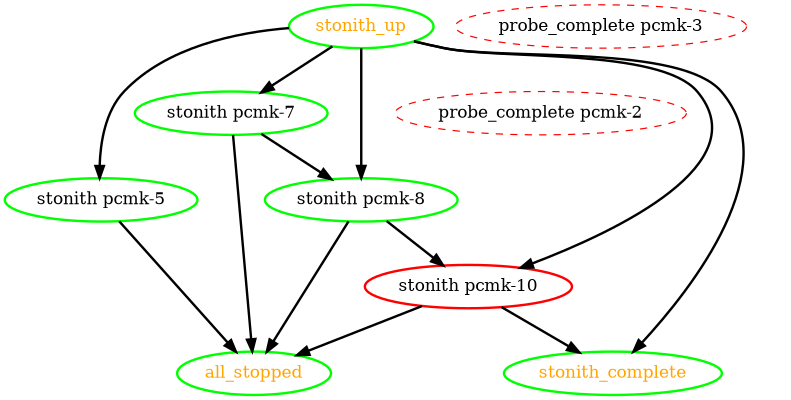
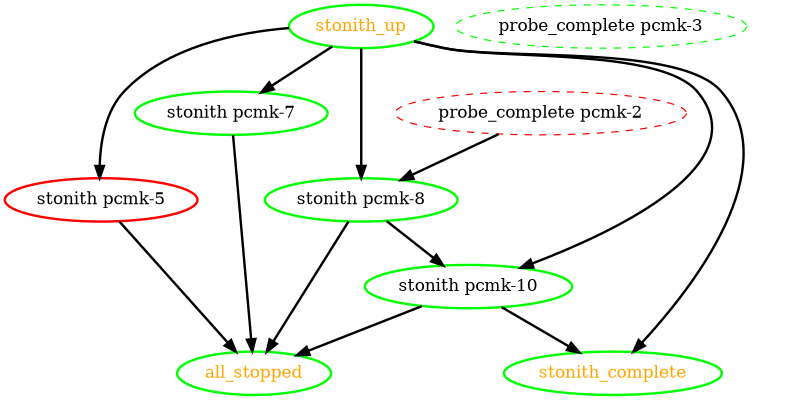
(601, 26) -> (601, 26)
(291, 153) -> (455, 155)
(101, 200) -> (101, 200)
(468, 287) -> (468, 287)
